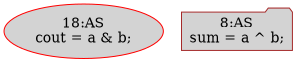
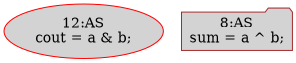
(84, 31) -> (84, 31)
